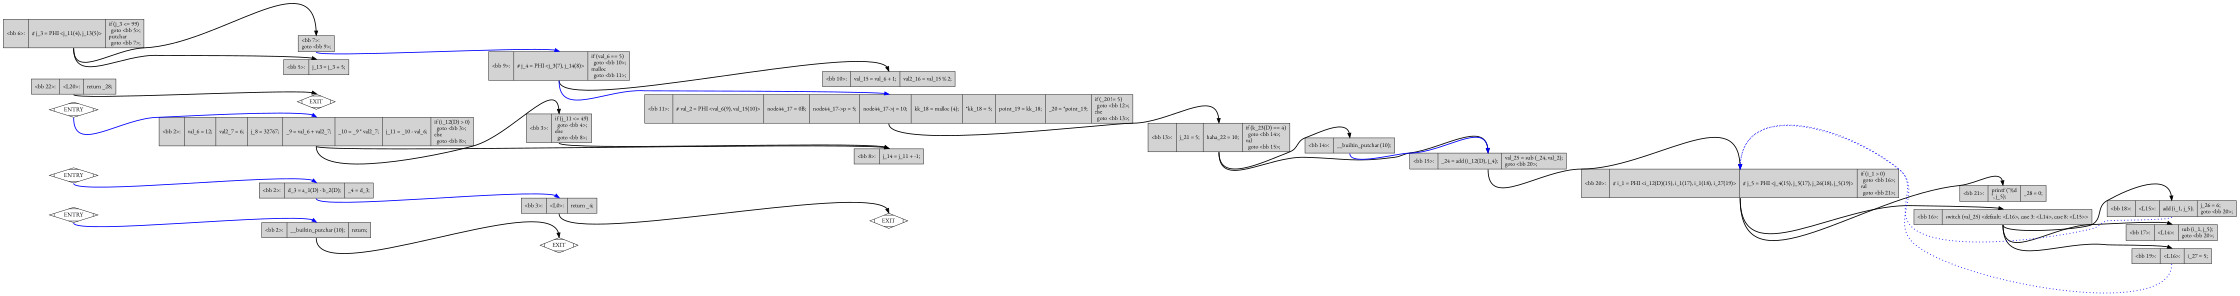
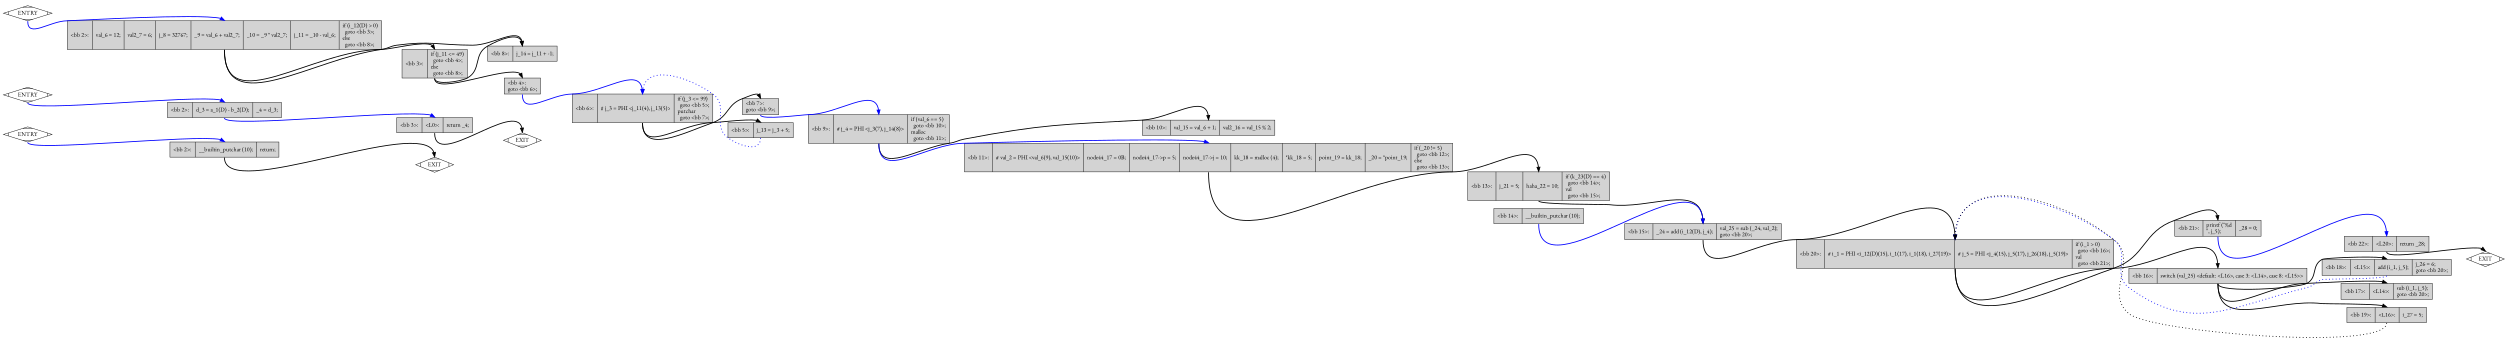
none -> (522, 86)
none -> (715, 97)
(1283, 154) -> none
none -> (2300, 237)
(1917, 246) -> (2127, 311)
